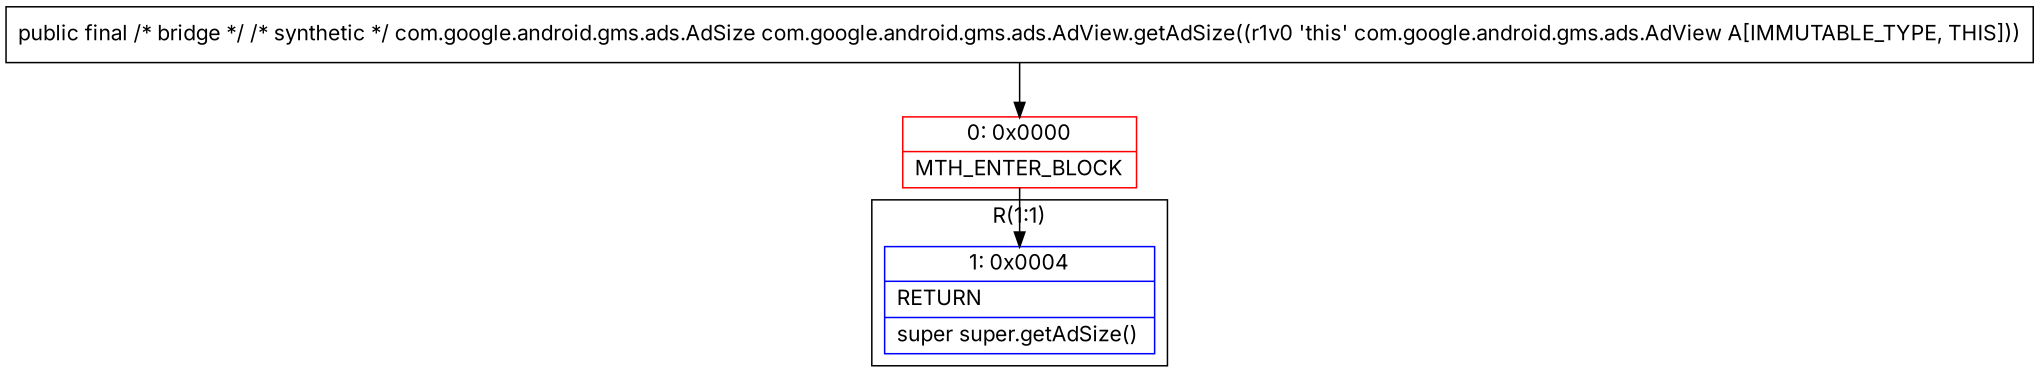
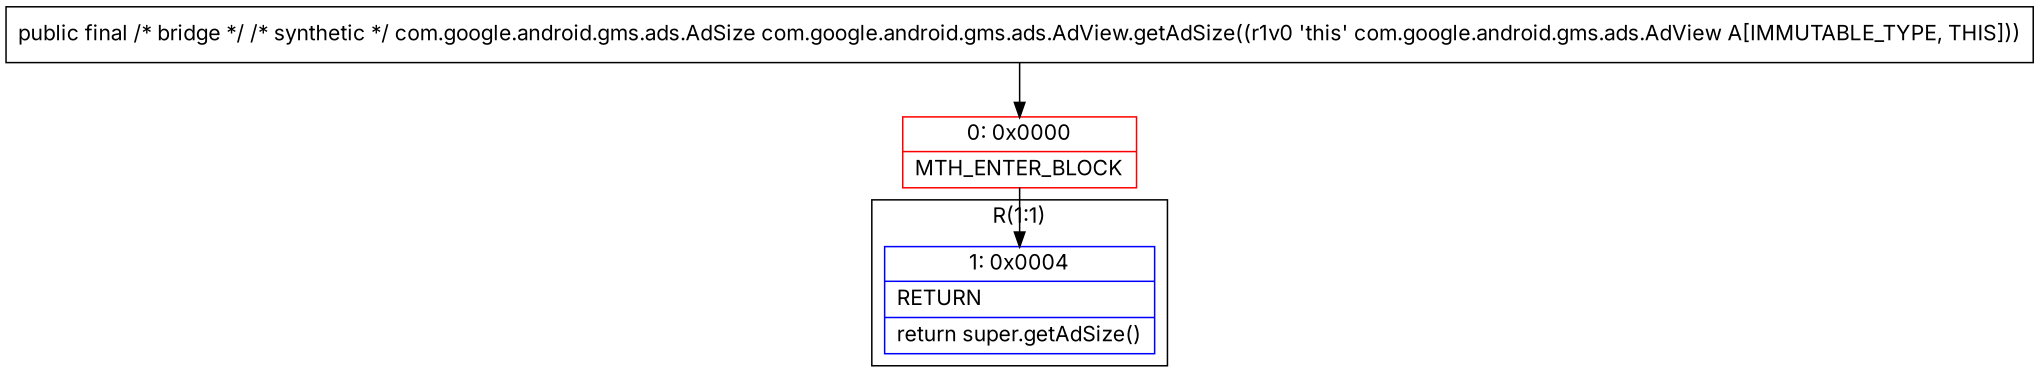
(1017, 335) -> (1020, 335)
